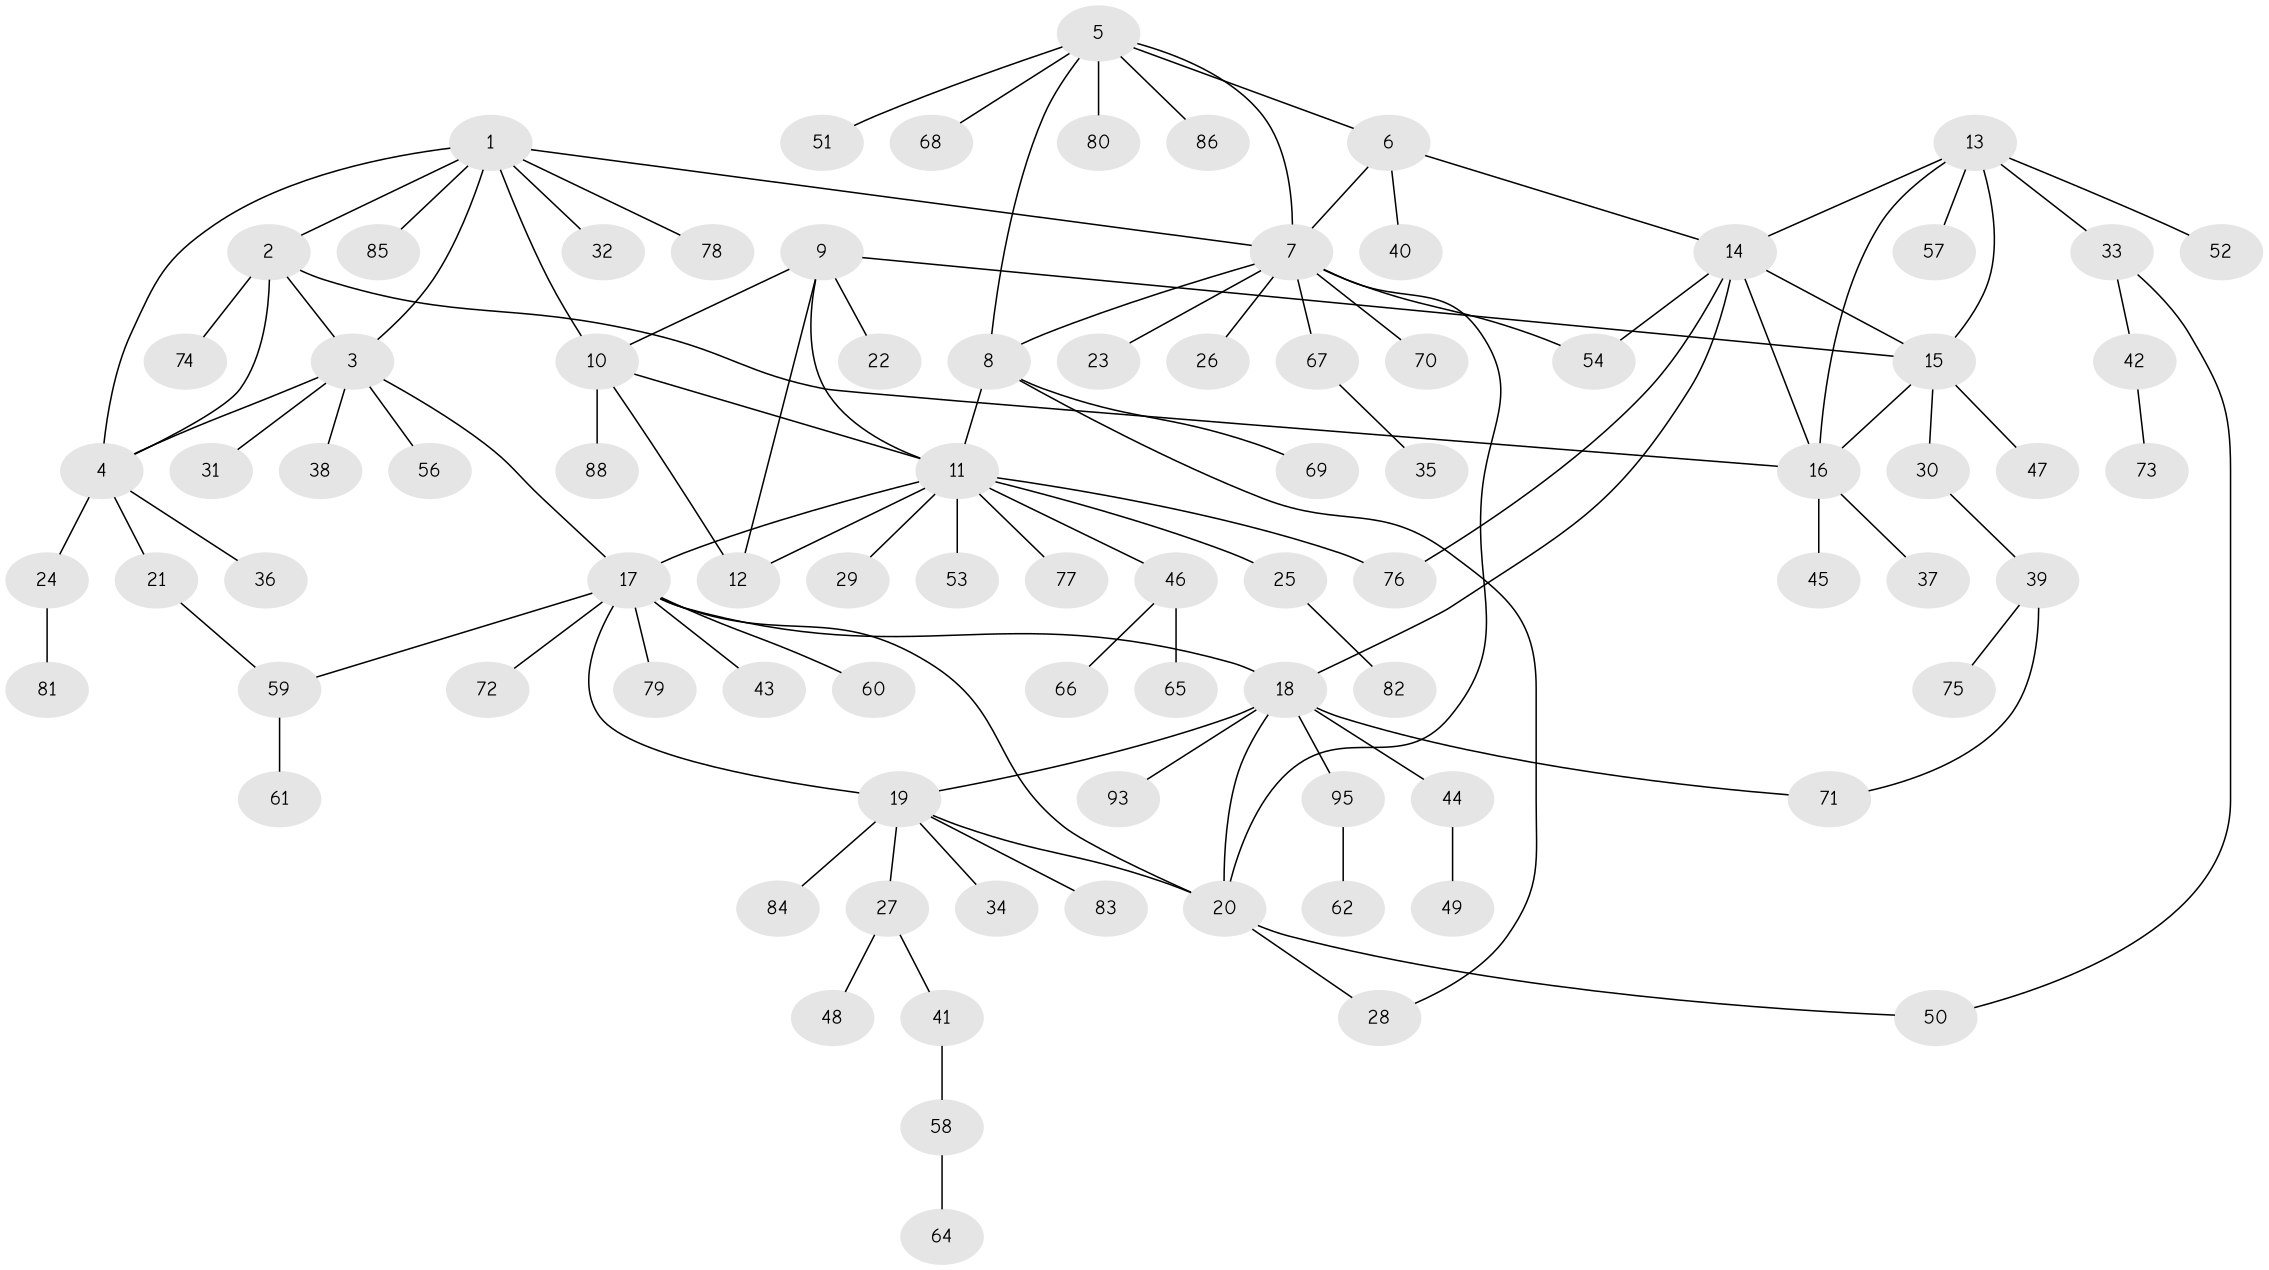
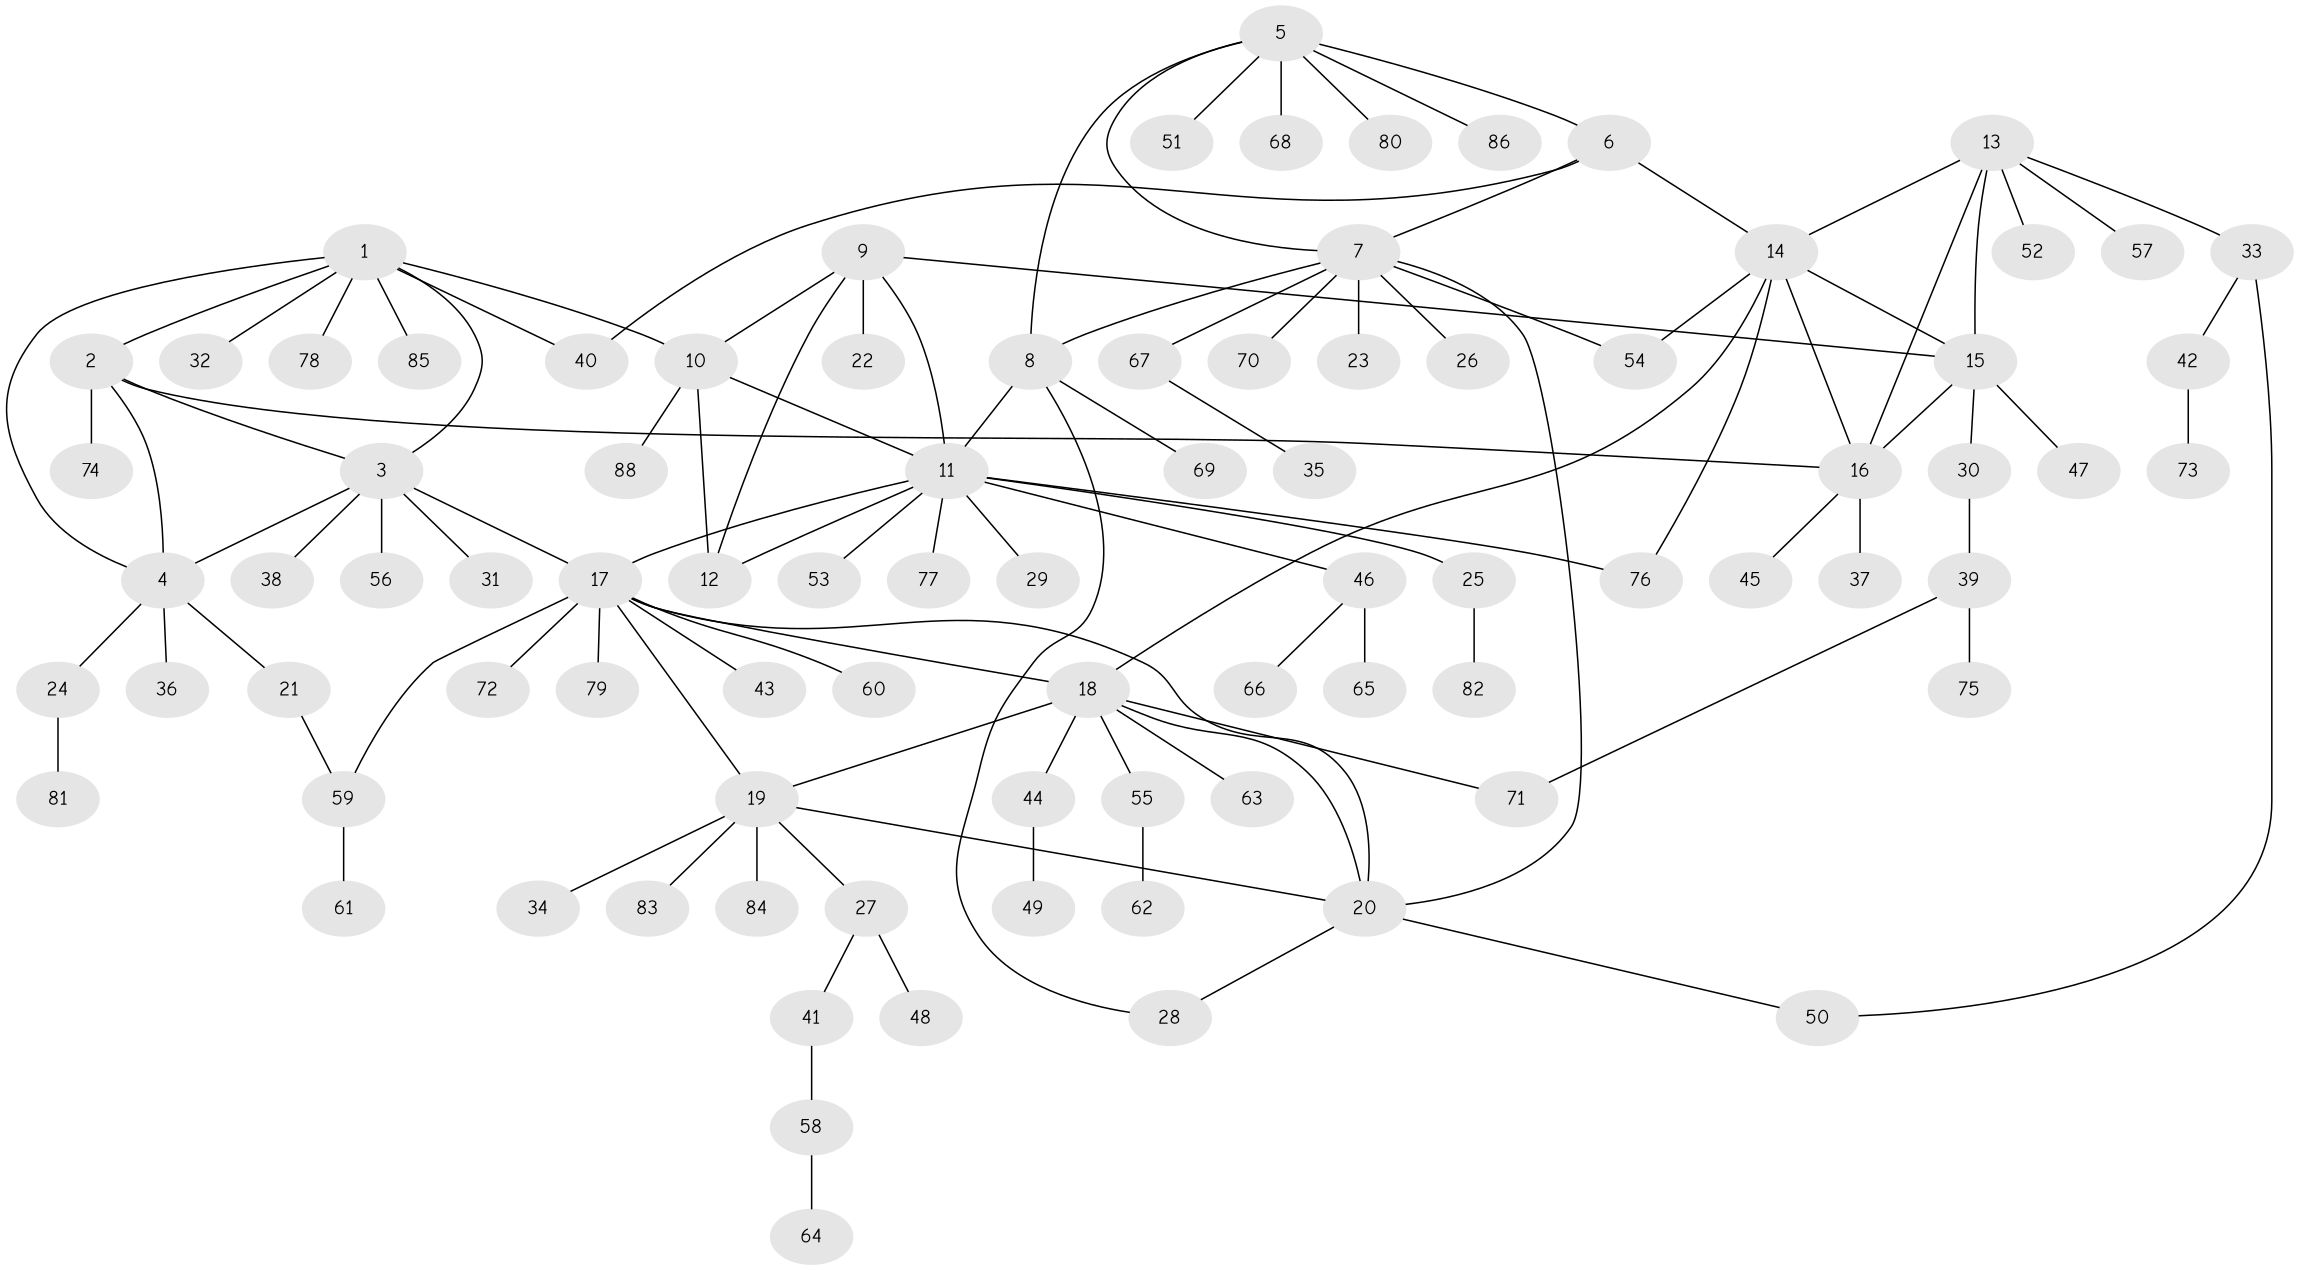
(891, 198) -> (476, 307)
(1118, 799) -> (1252, 799)
(1343, 799) -> (1143, 799)
